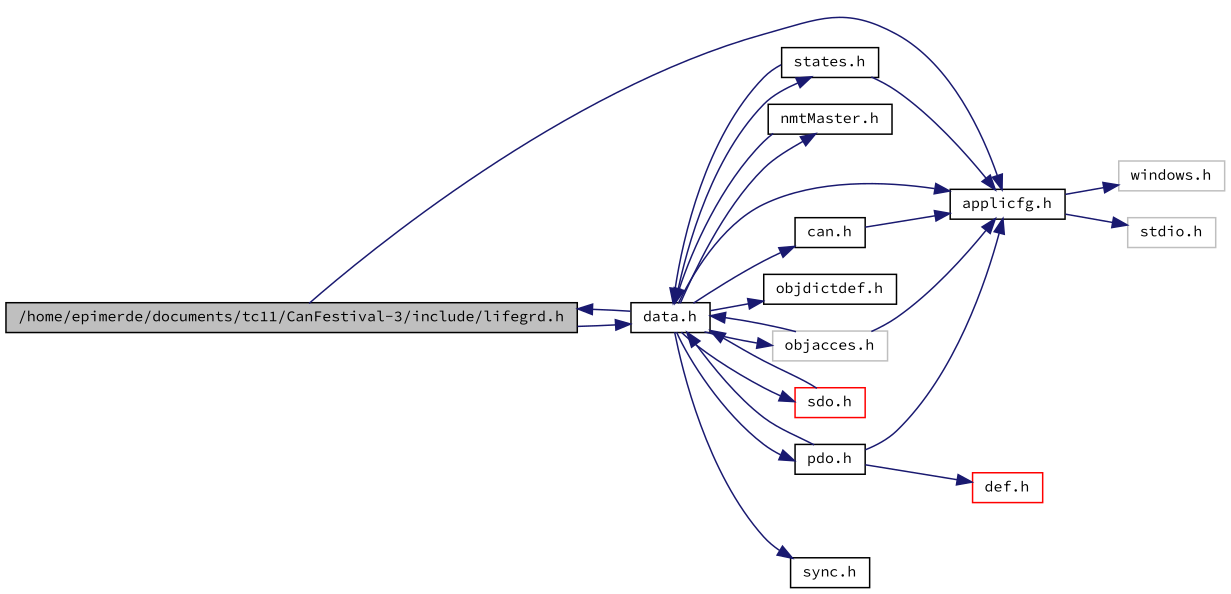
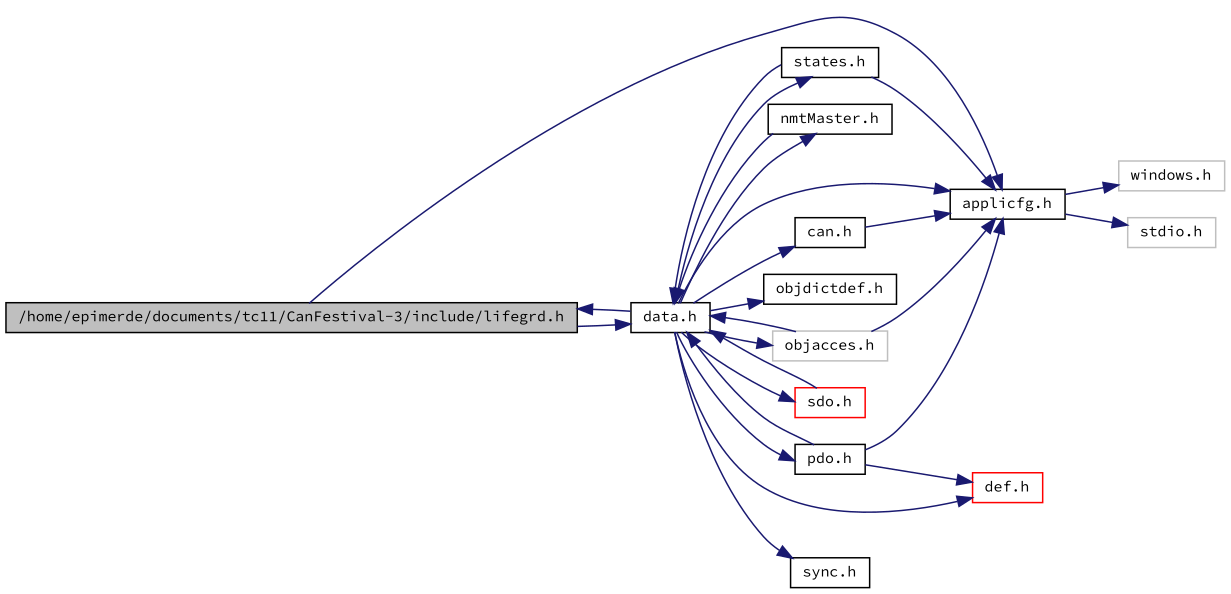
none -> (770, 491)
